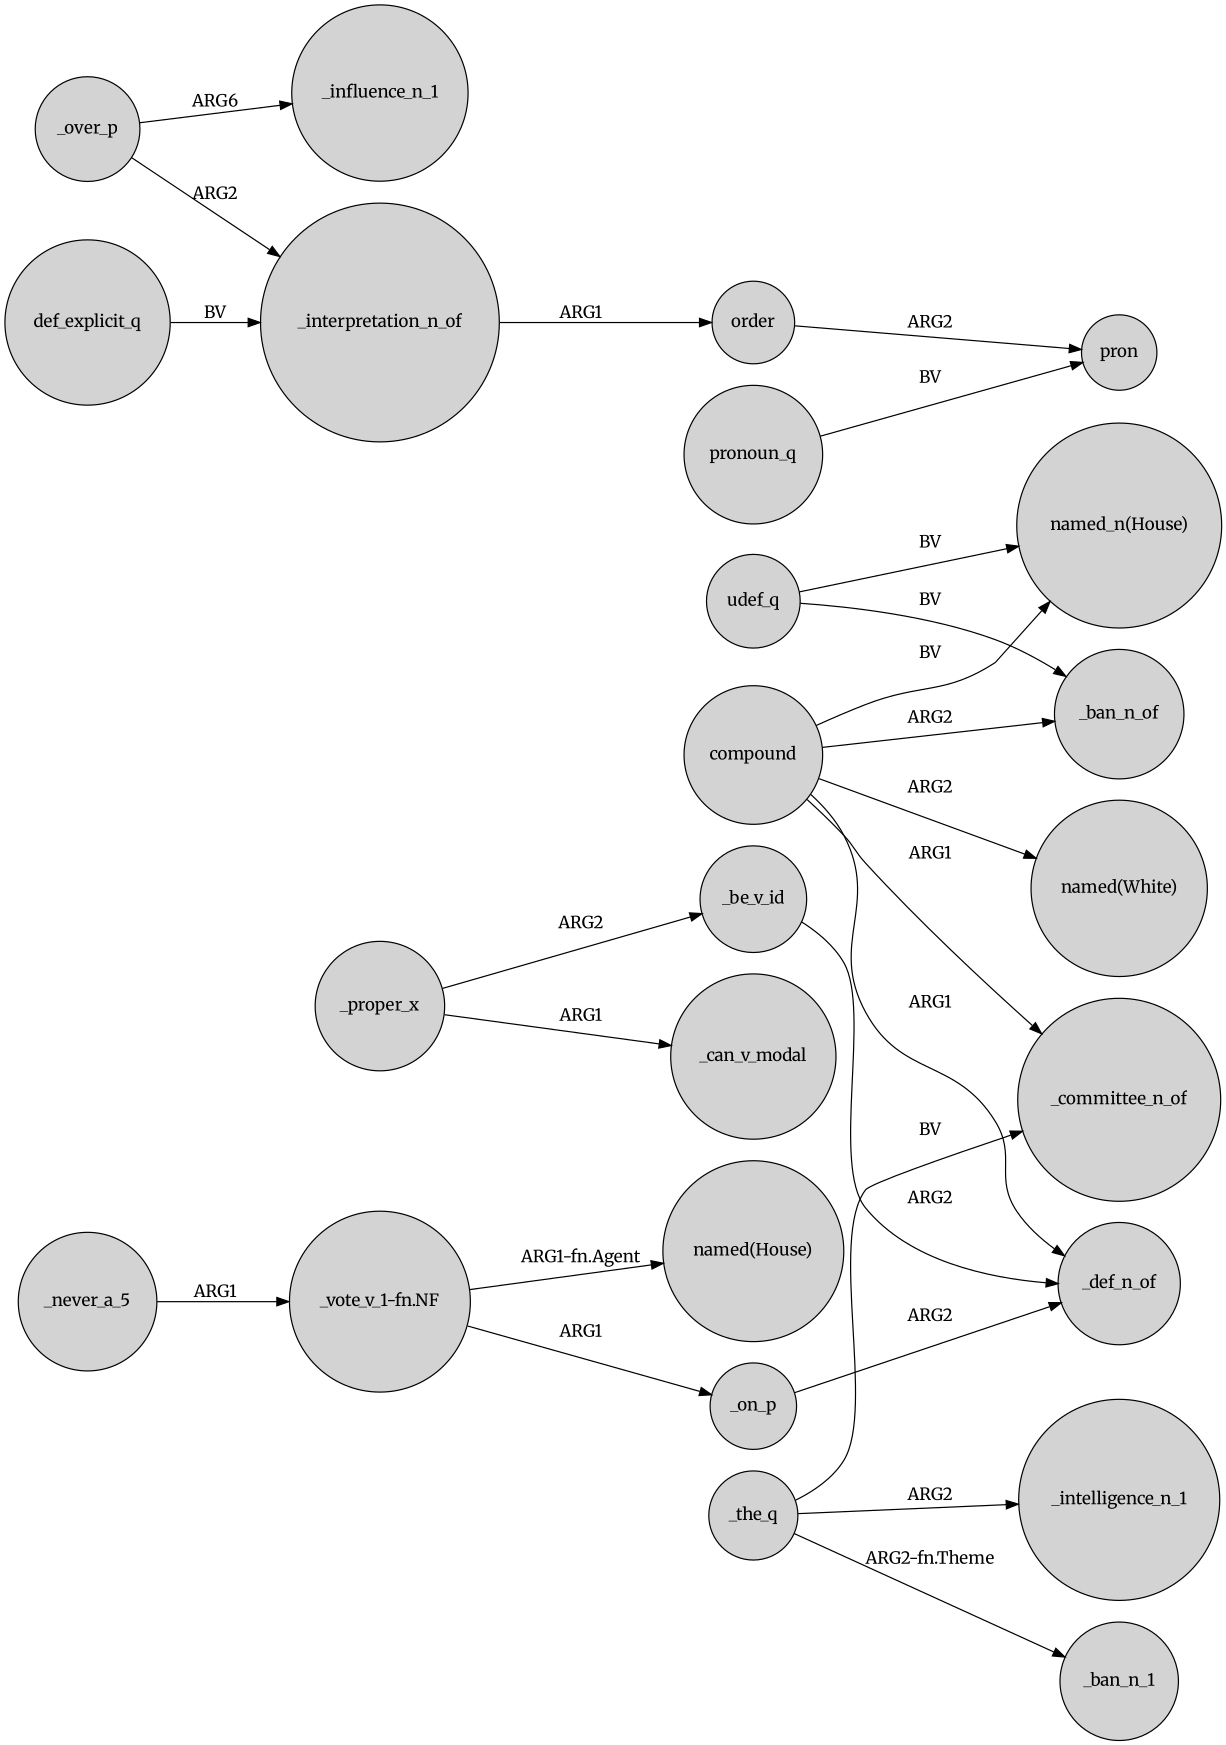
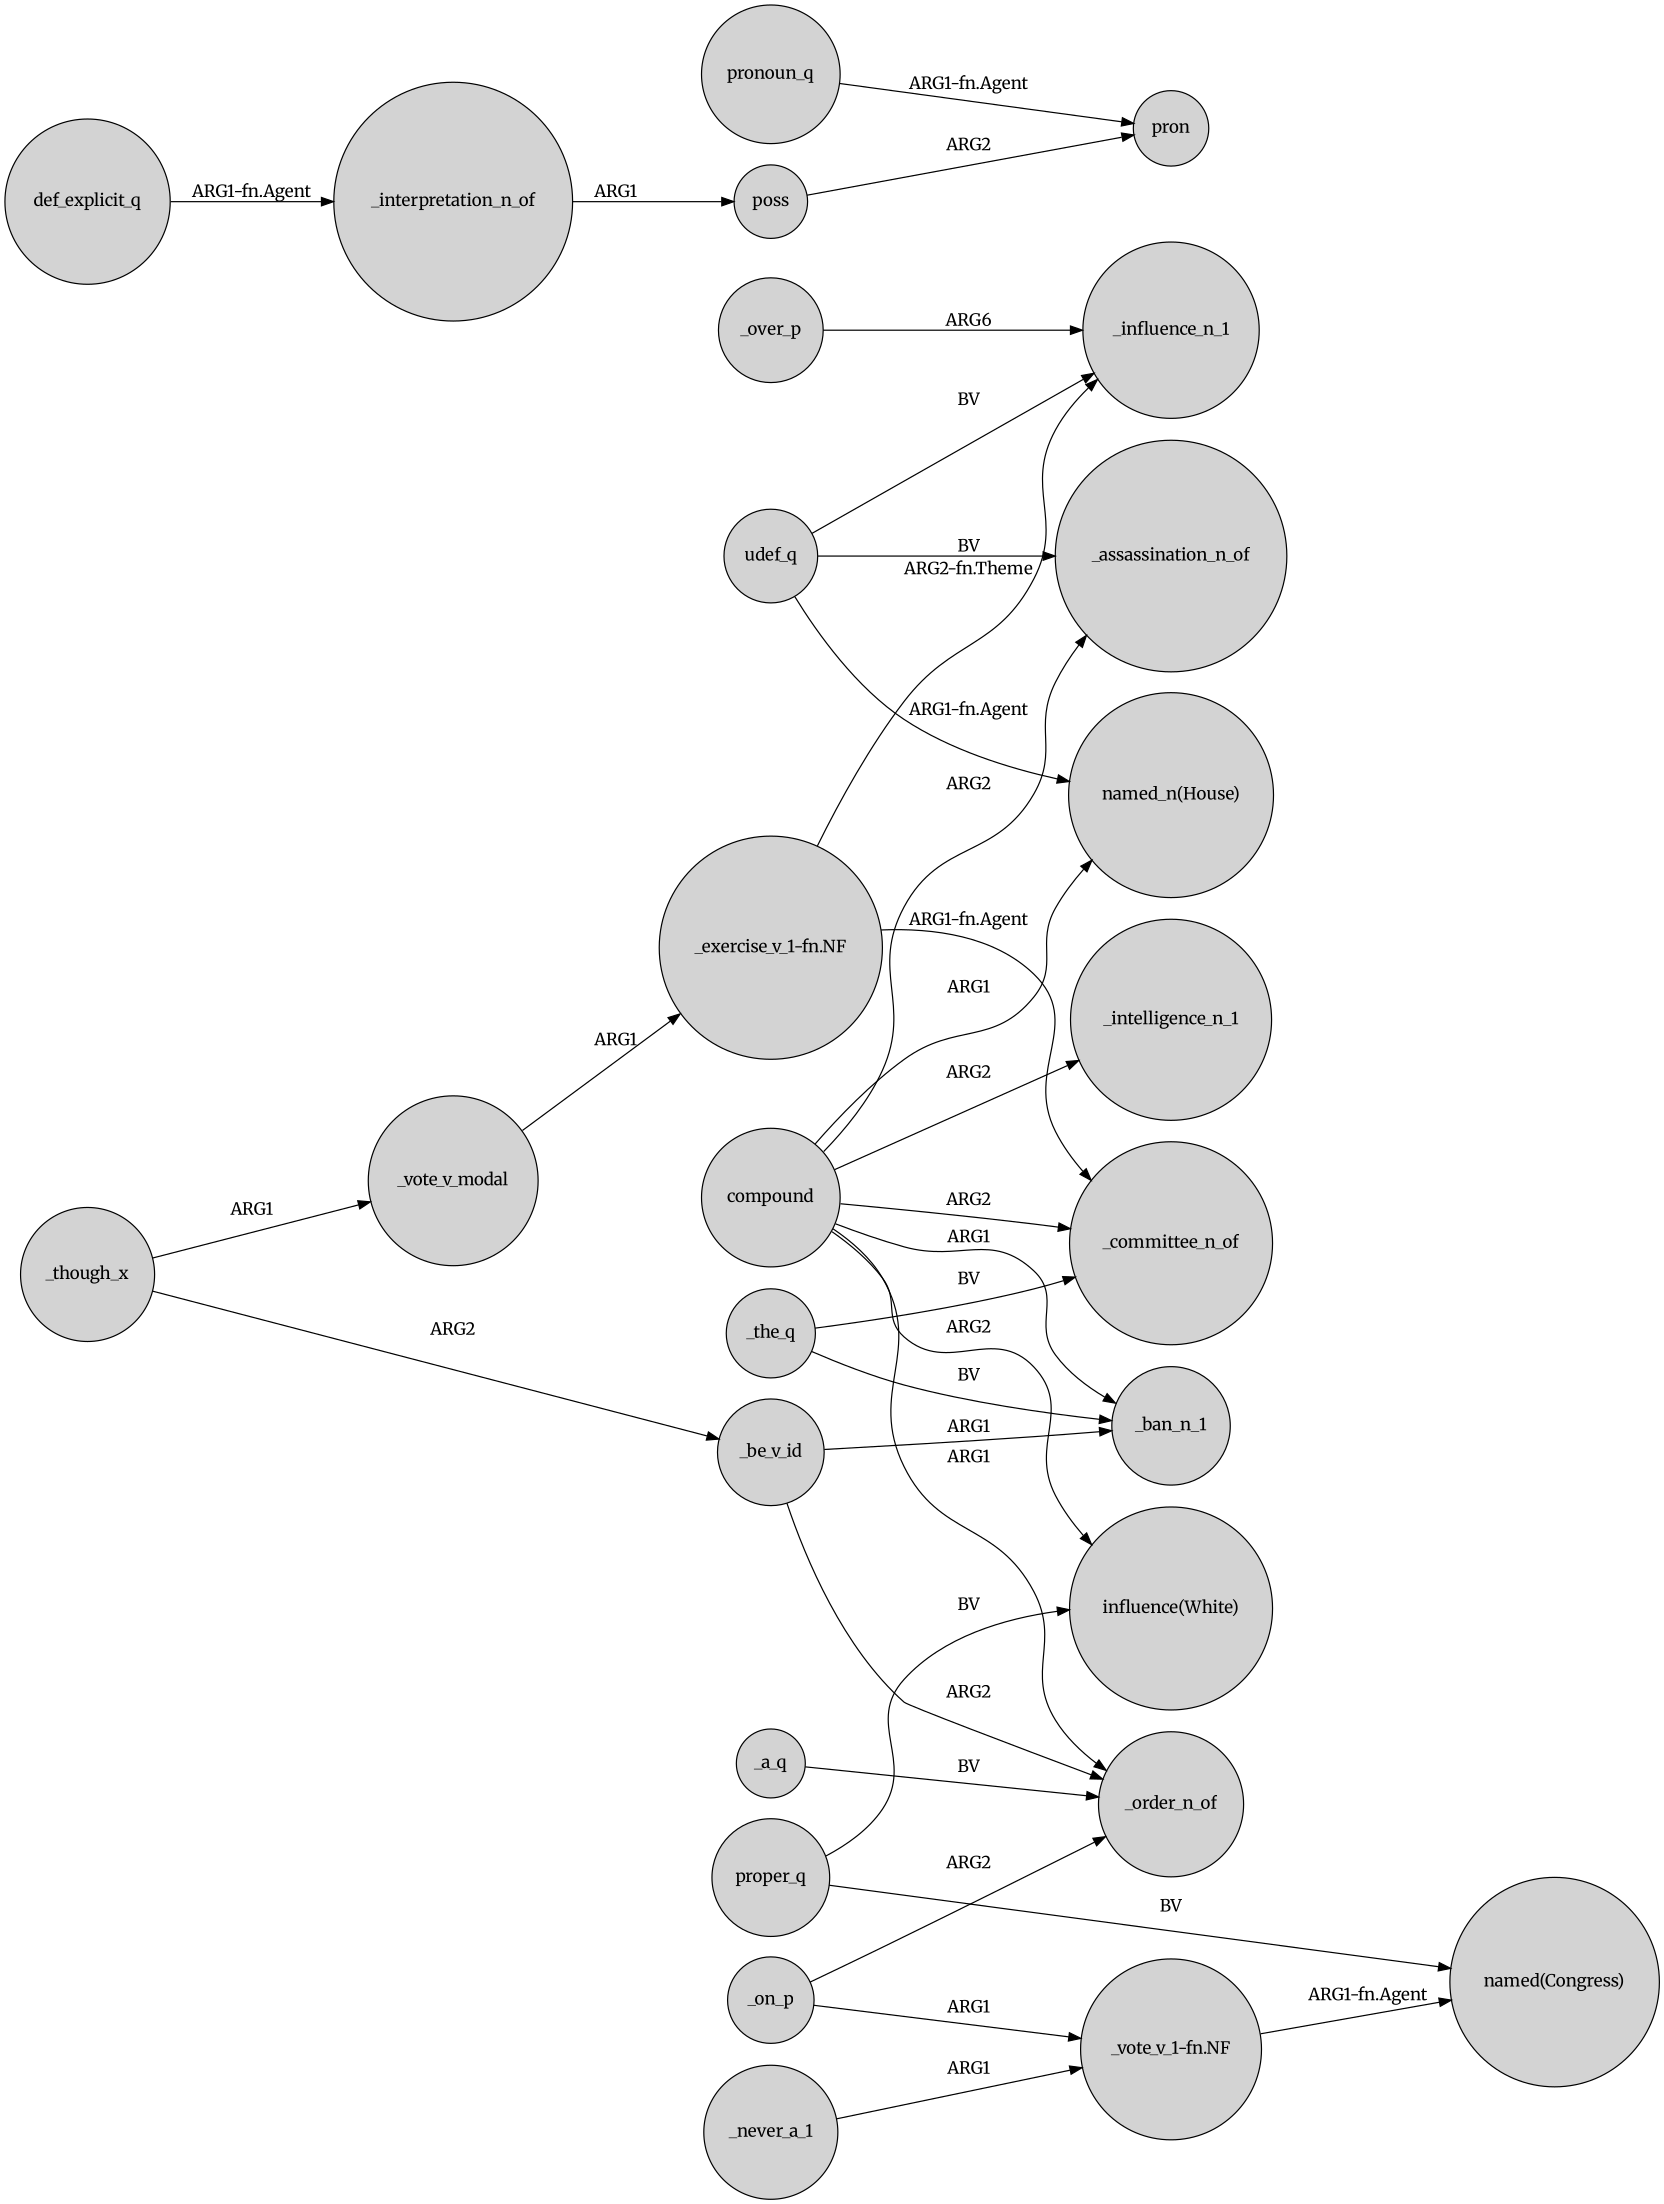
(201, 204) -> none
(215, 313) -> (252, 193)
(753, 322) -> (771, 202)
(930, 378) -> (969, 84)
none -> (948, 456)
(930, 543) -> (969, 710)
(930, 653) -> (969, 988)
(1119, 714) -> (1171, 556)
(930, 854) -> (969, 1201)
(1119, 888) -> (1171, 1608)
none -> (771, 948)
(380, 1006) -> (88, 1274)
(753, 1057) -> (453, 1181)
(753, 1251) -> (1555, 1982)
none -> (1012, 1256)
(1119, 1284) -> (1171, 1804)
(88, 1302) -> (771, 2132)
(584, 1359) -> (941, 2021)
none -> (962, 1441)
(902, 1509) -> (951, 1117)
(930, 1559) -> (969, 1376)
none -> (771, 1763)
none -> (771, 1878)
